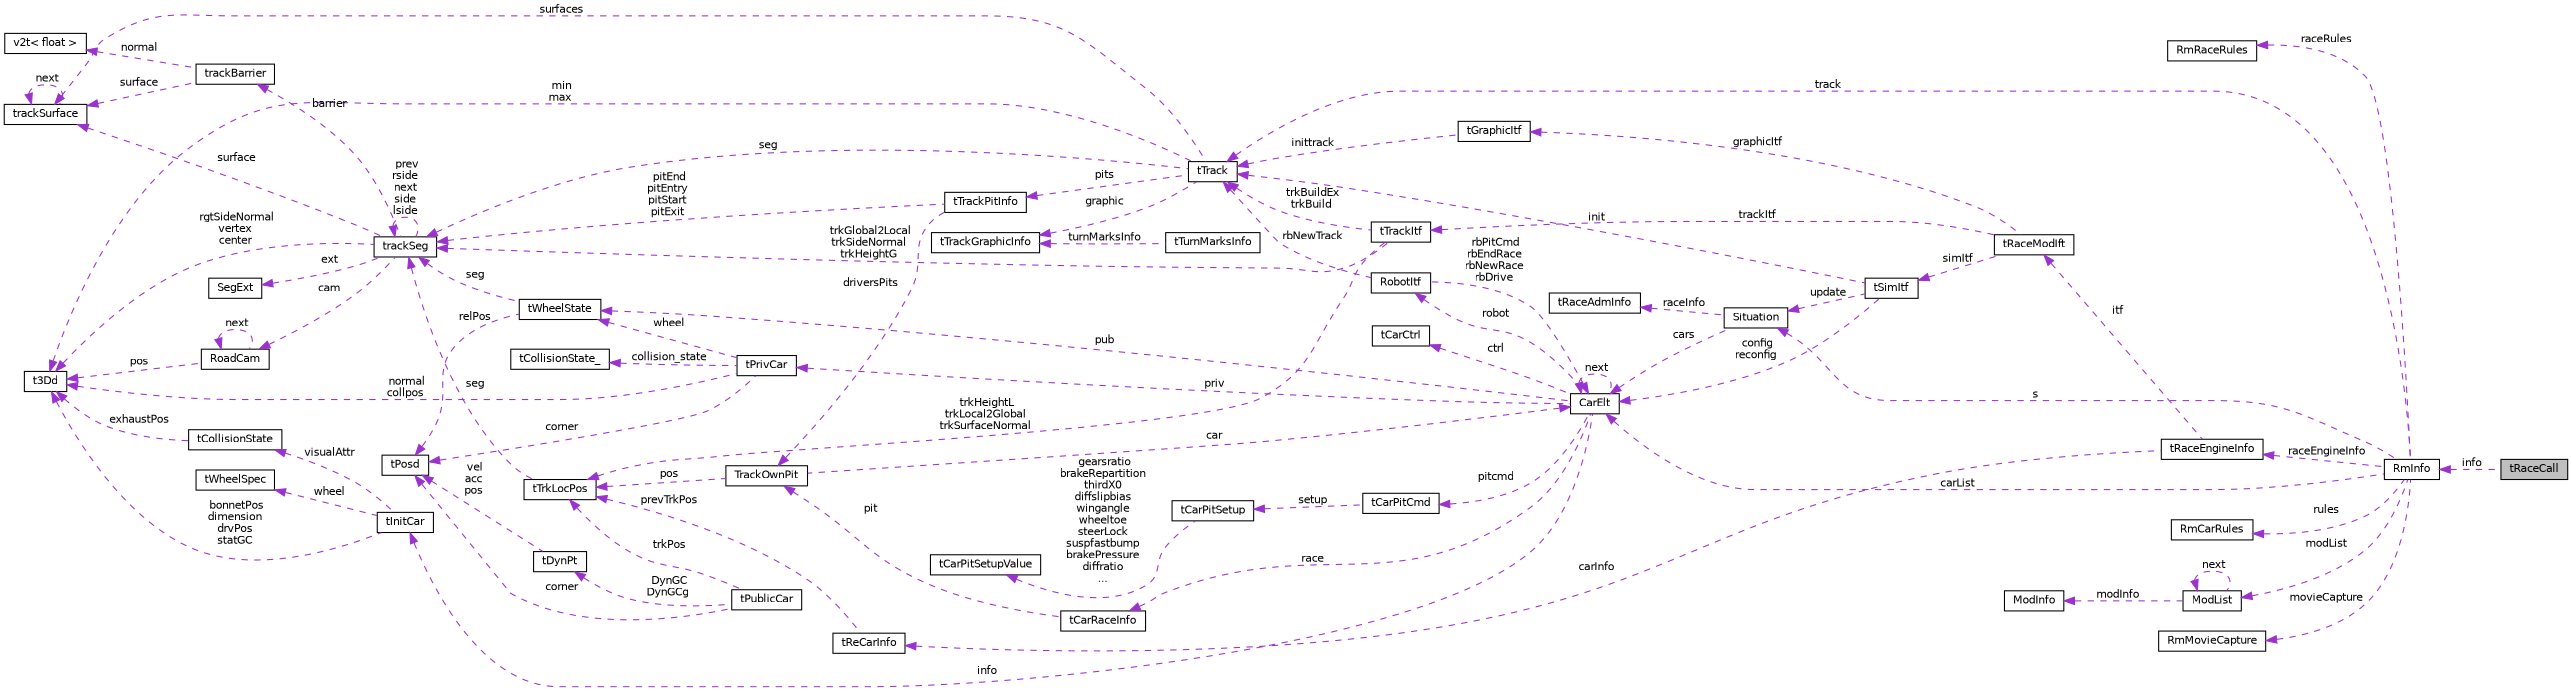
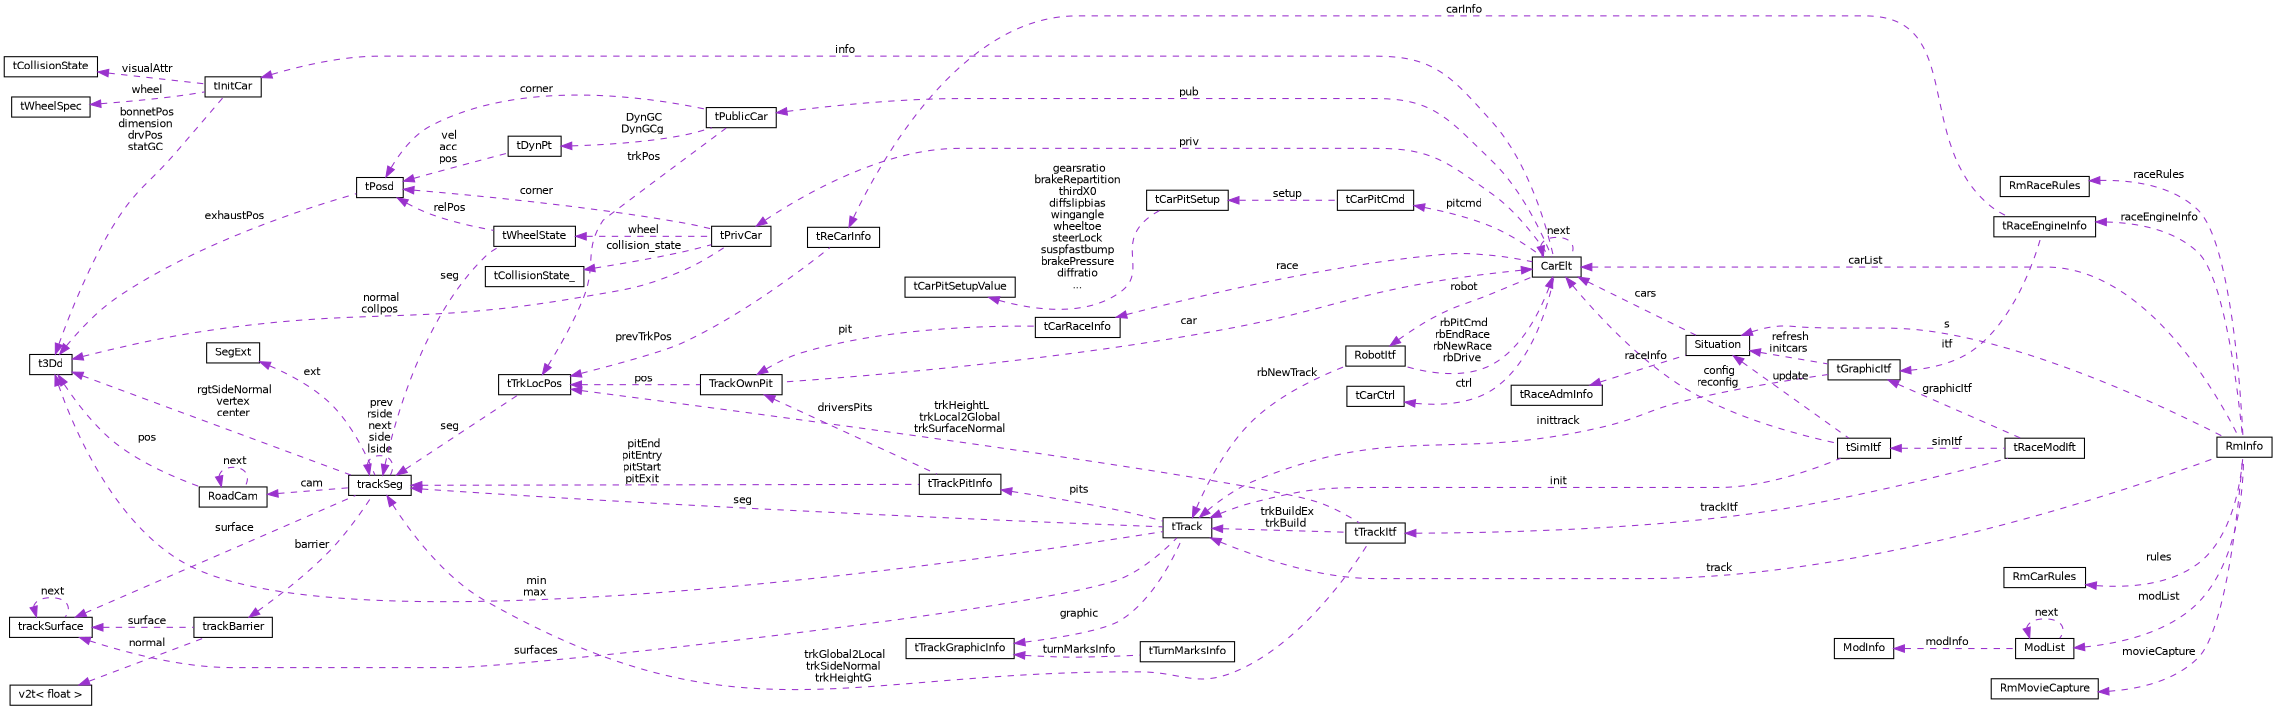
(1092, 349) -> (1206, 99)
(2127, 351) -> (1997, 326)
none -> (1794, 358)
(122, 431) -> (201, 251)
(2534, 469) -> none
